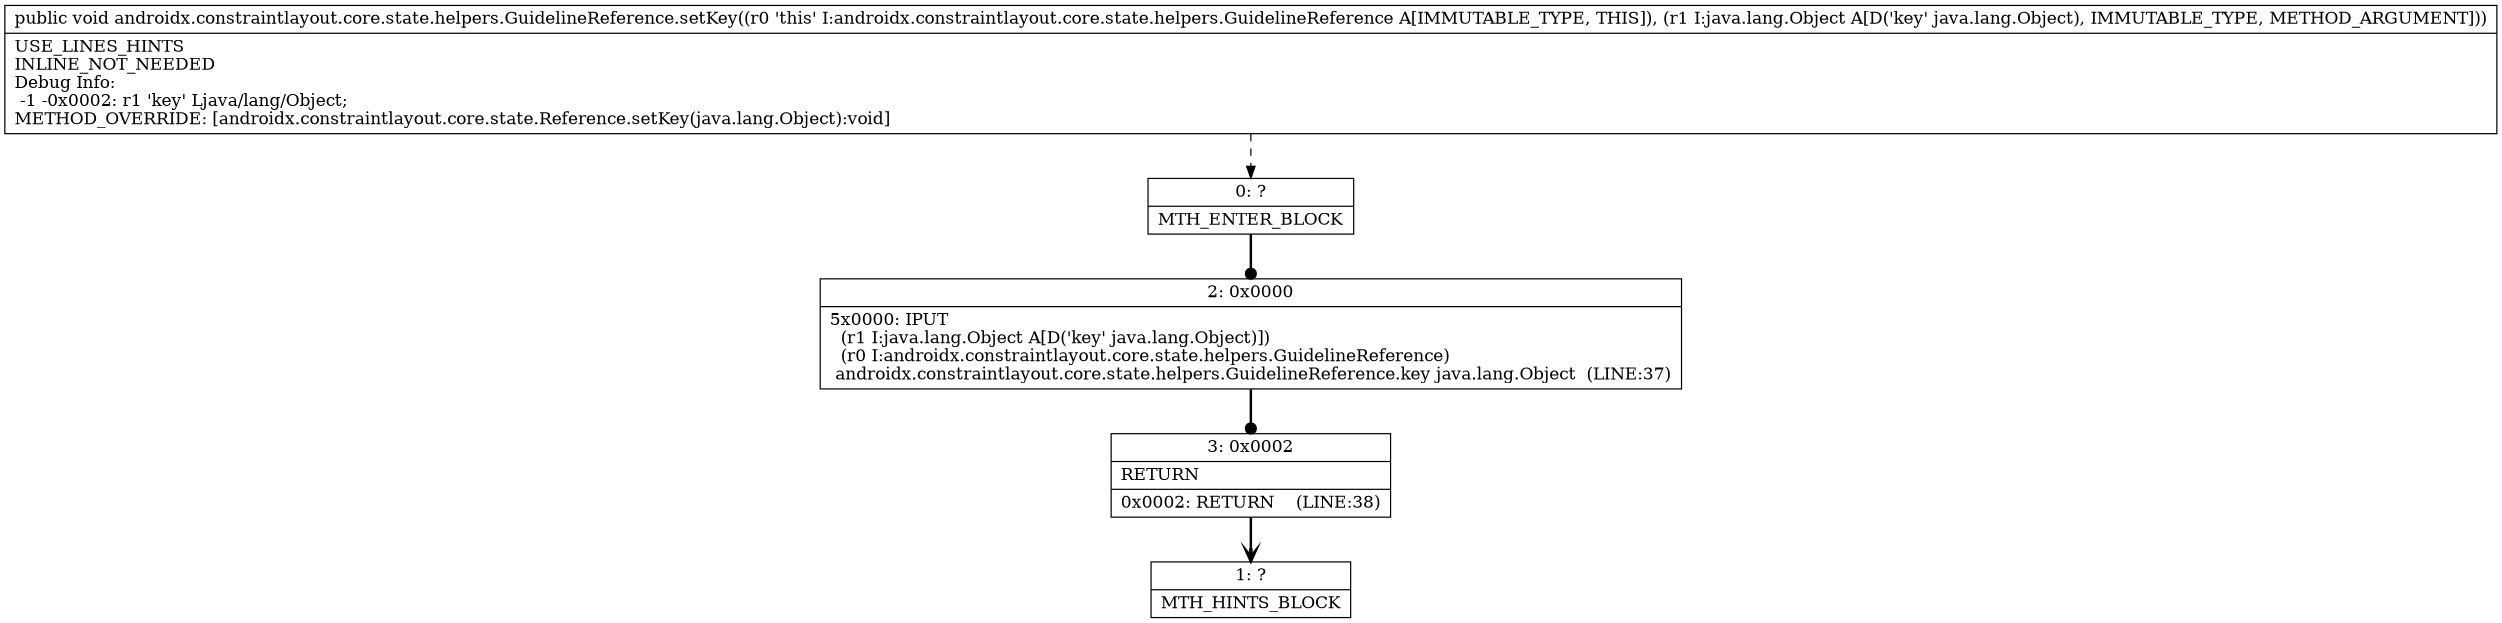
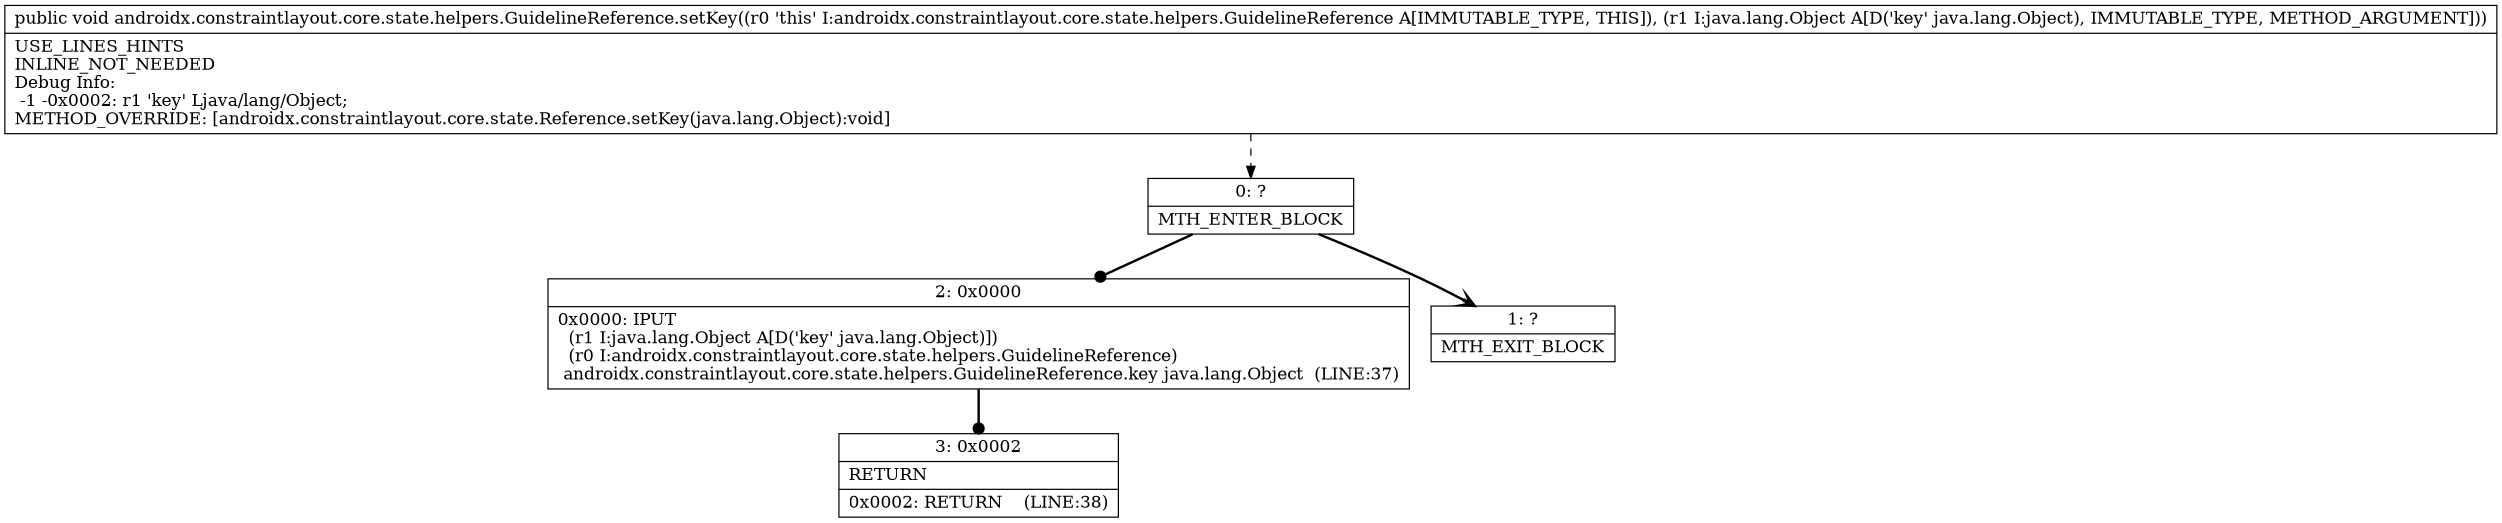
(895, 320) -> (622, 320)
(1251, 533) -> (1392, 265)
(1251, 603) -> (1523, 347)
